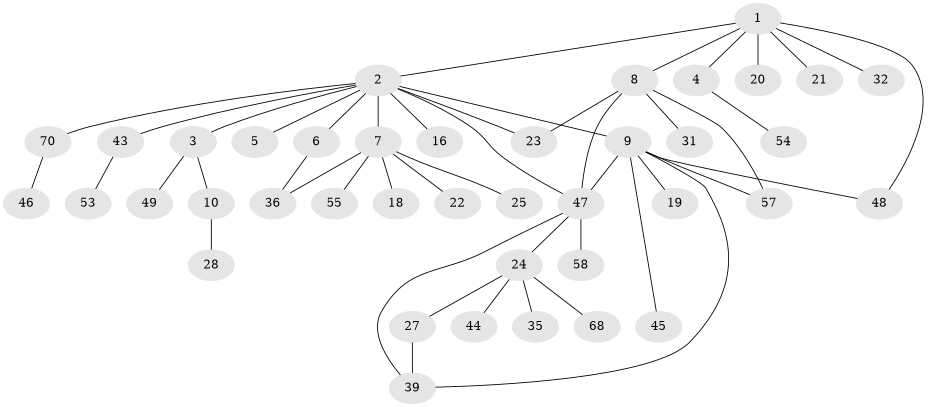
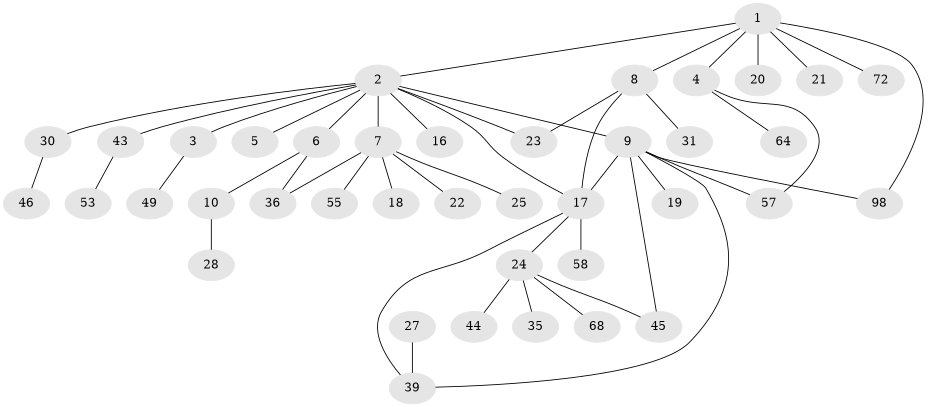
(881, 80) -> (881, 80)
(720, 126) -> (804, 115)
(48, 142) -> (48, 142)
(784, 142) -> (784, 142)
(202, 173) -> (264, 173)
(581, 204) -> (581, 204)
(880, 204) -> (880, 204)
(466, 296) -> (589, 296)
